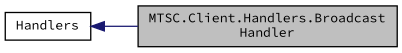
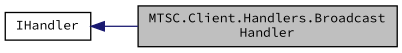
(48, 26) -> (48, 26)
